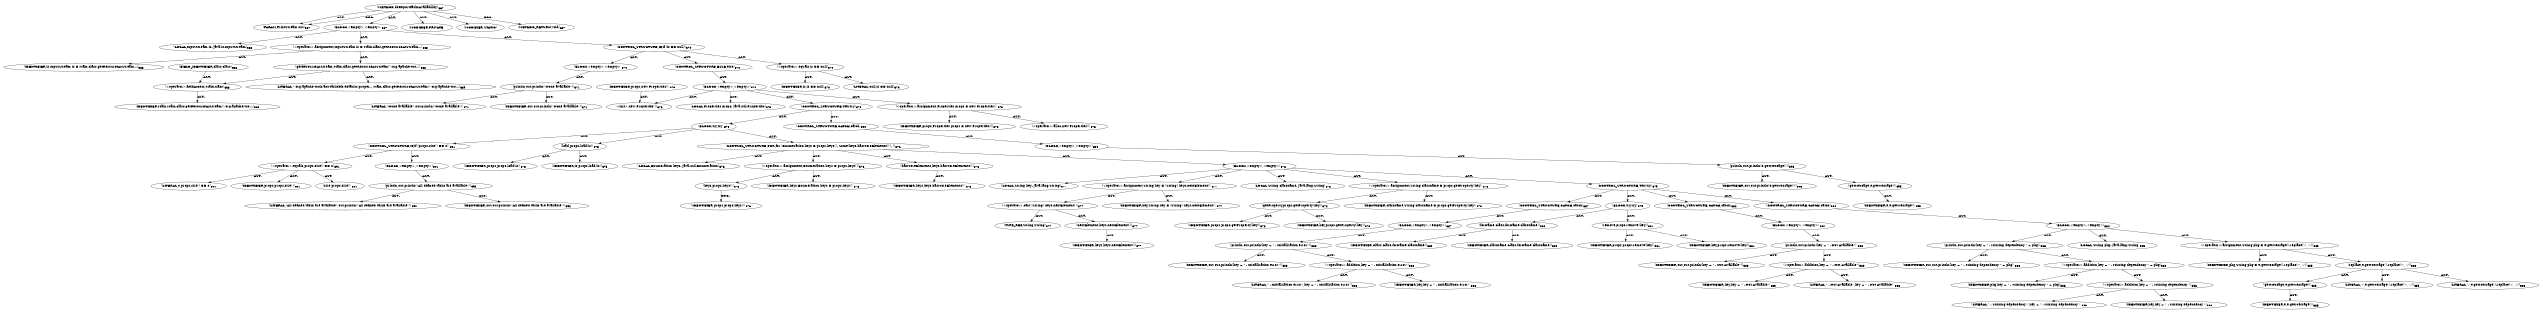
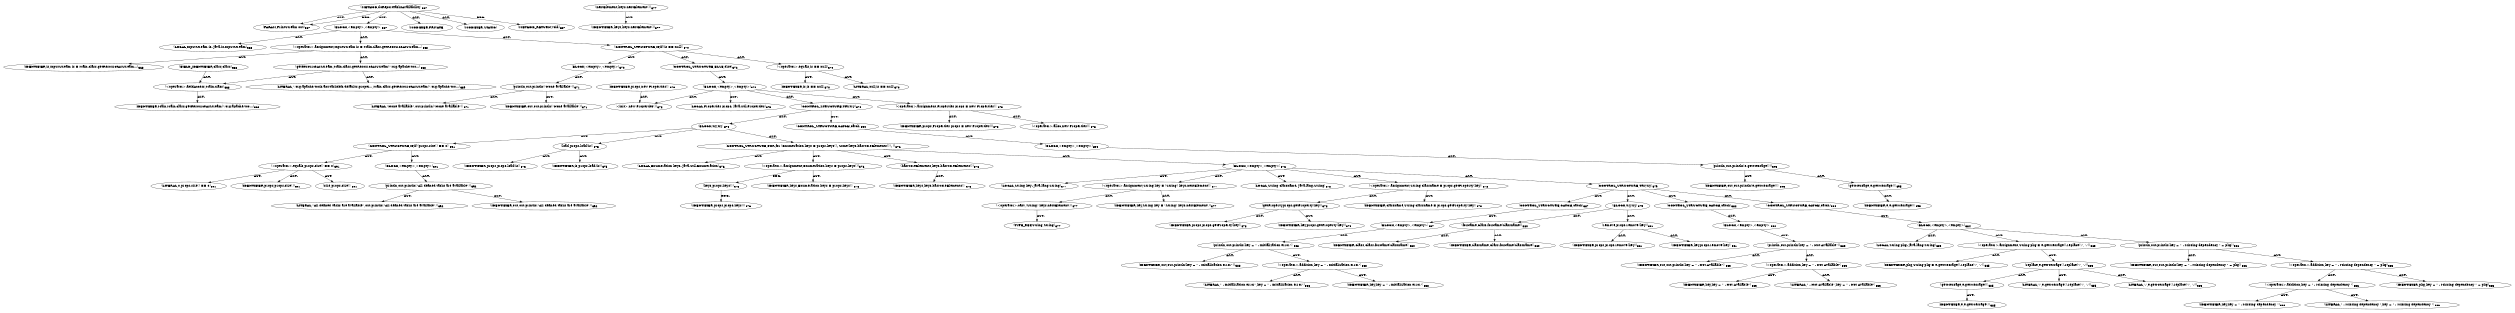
(777, 176) -> (777, 176)
(1074, 216) -> none
